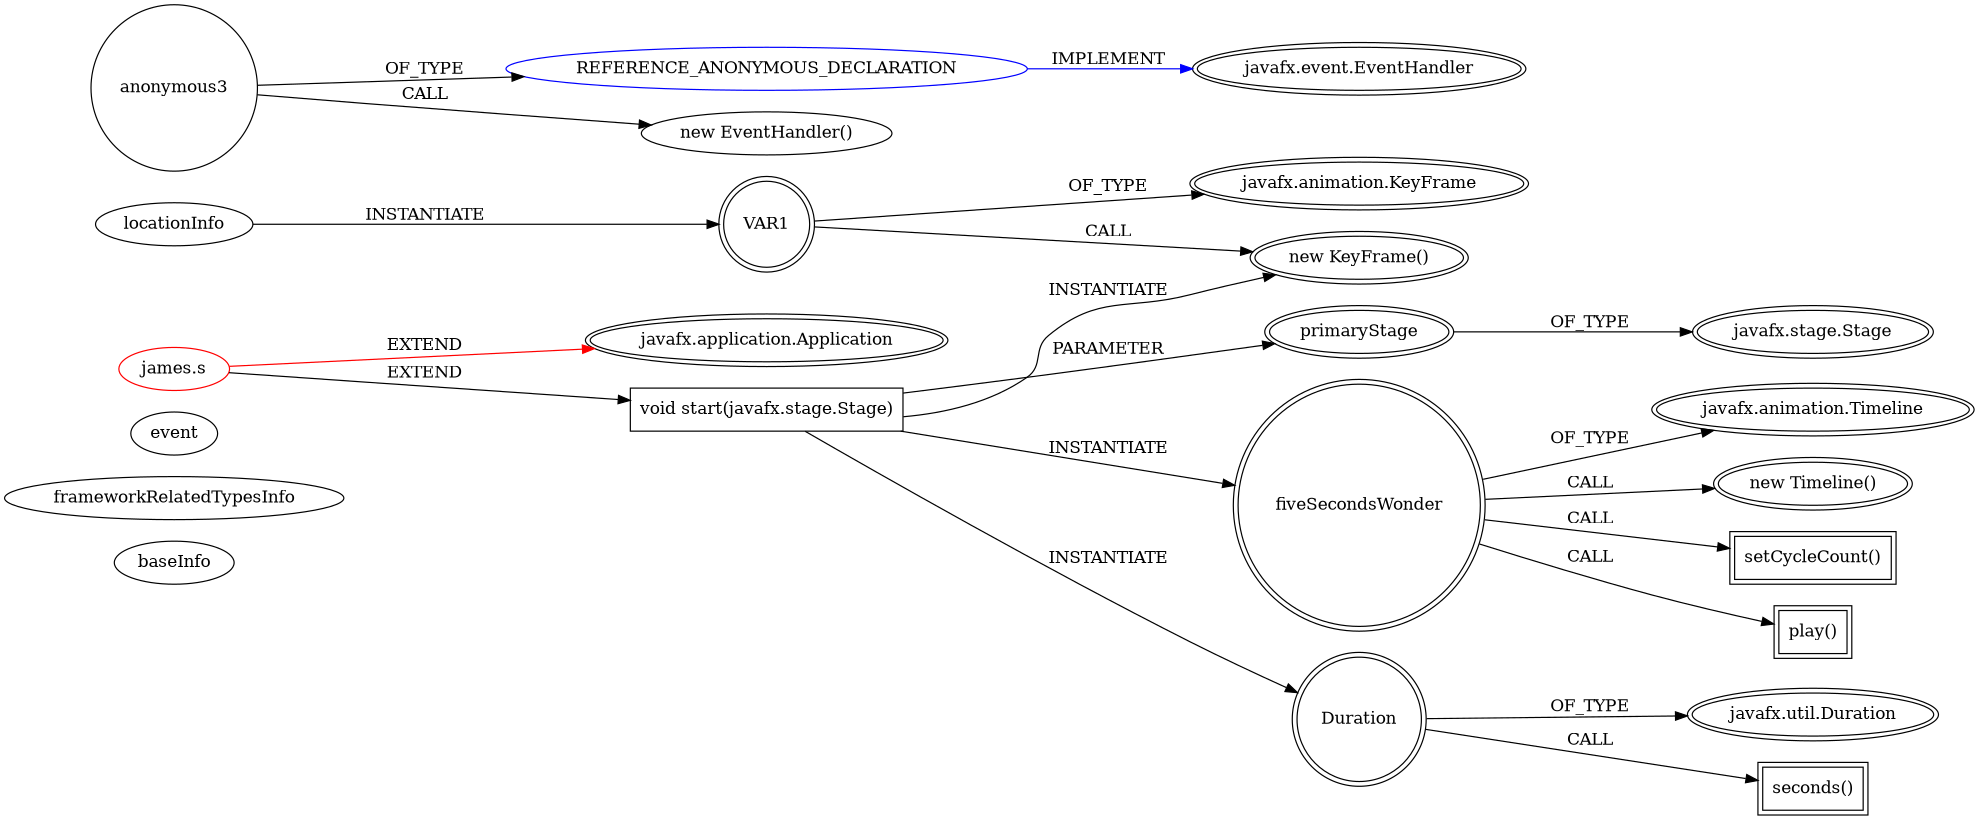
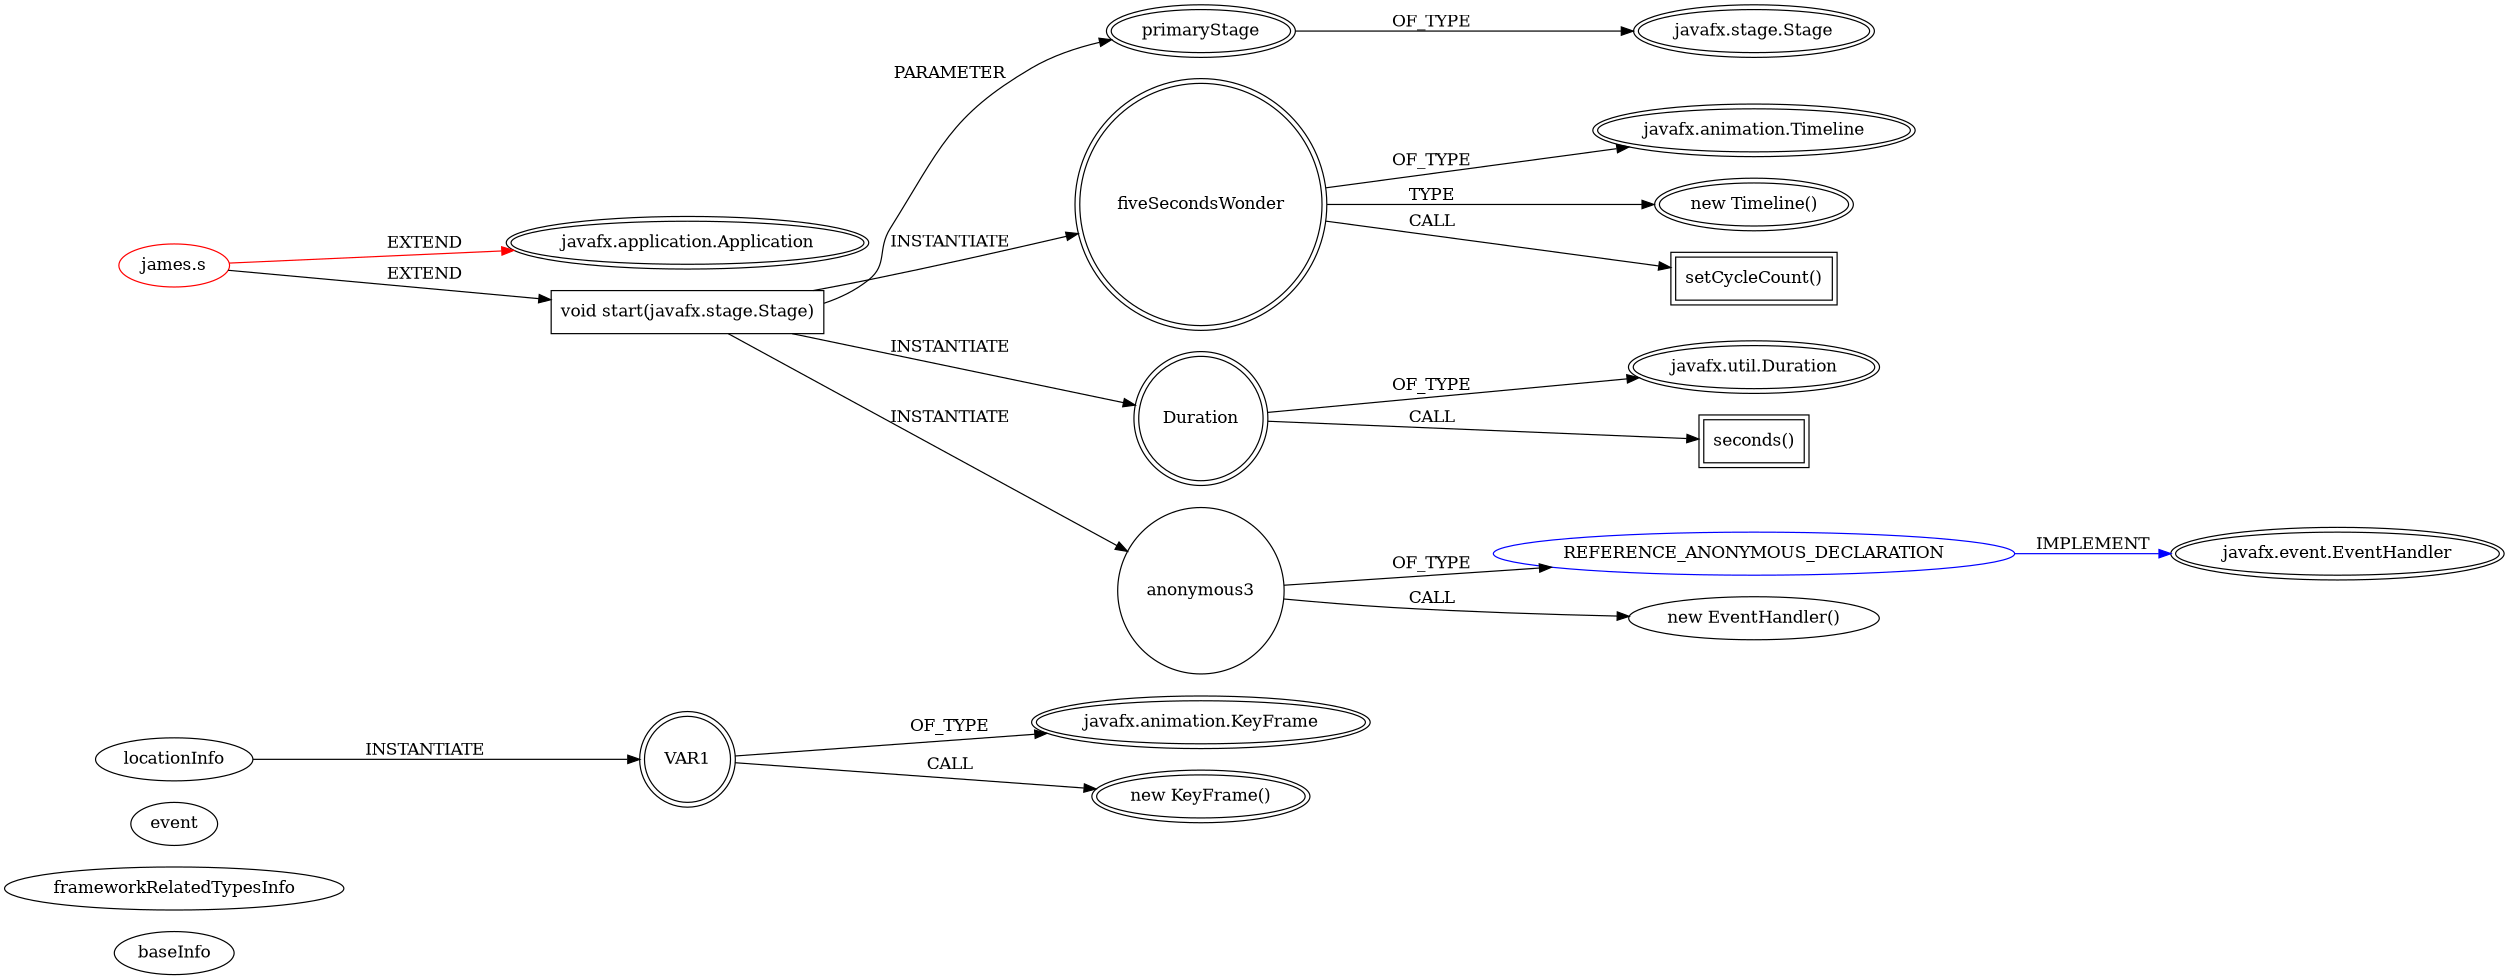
(1067, 322) -> (923, 440)
(1590, 483) -> (1432, 196)
(1813, 632) -> none
